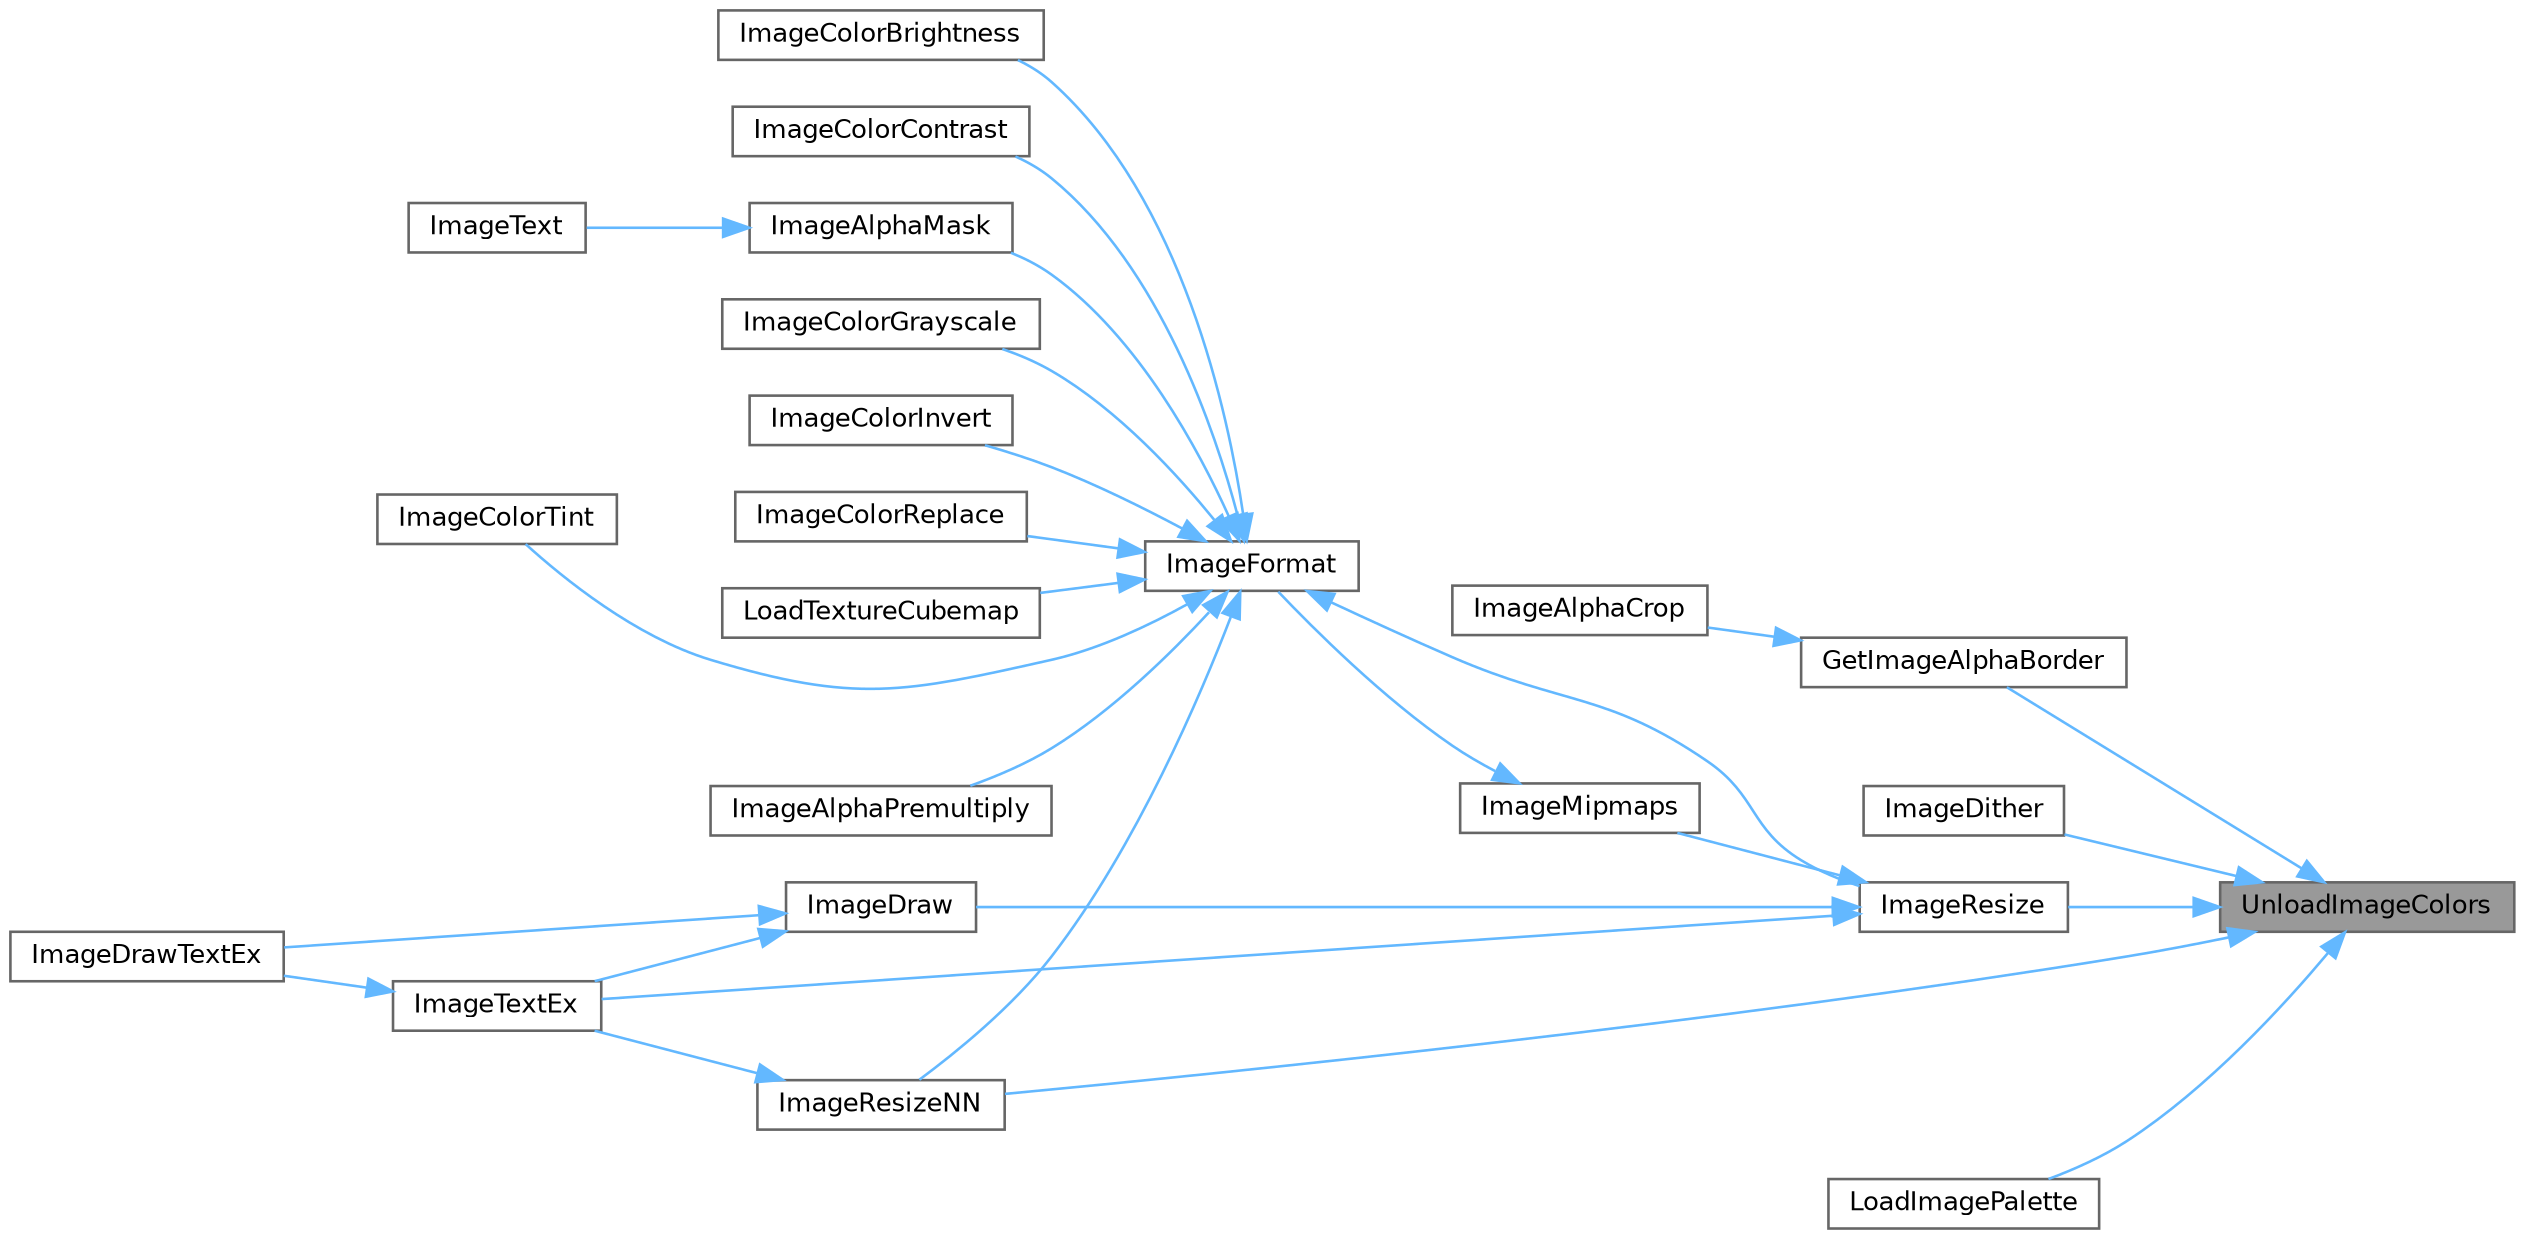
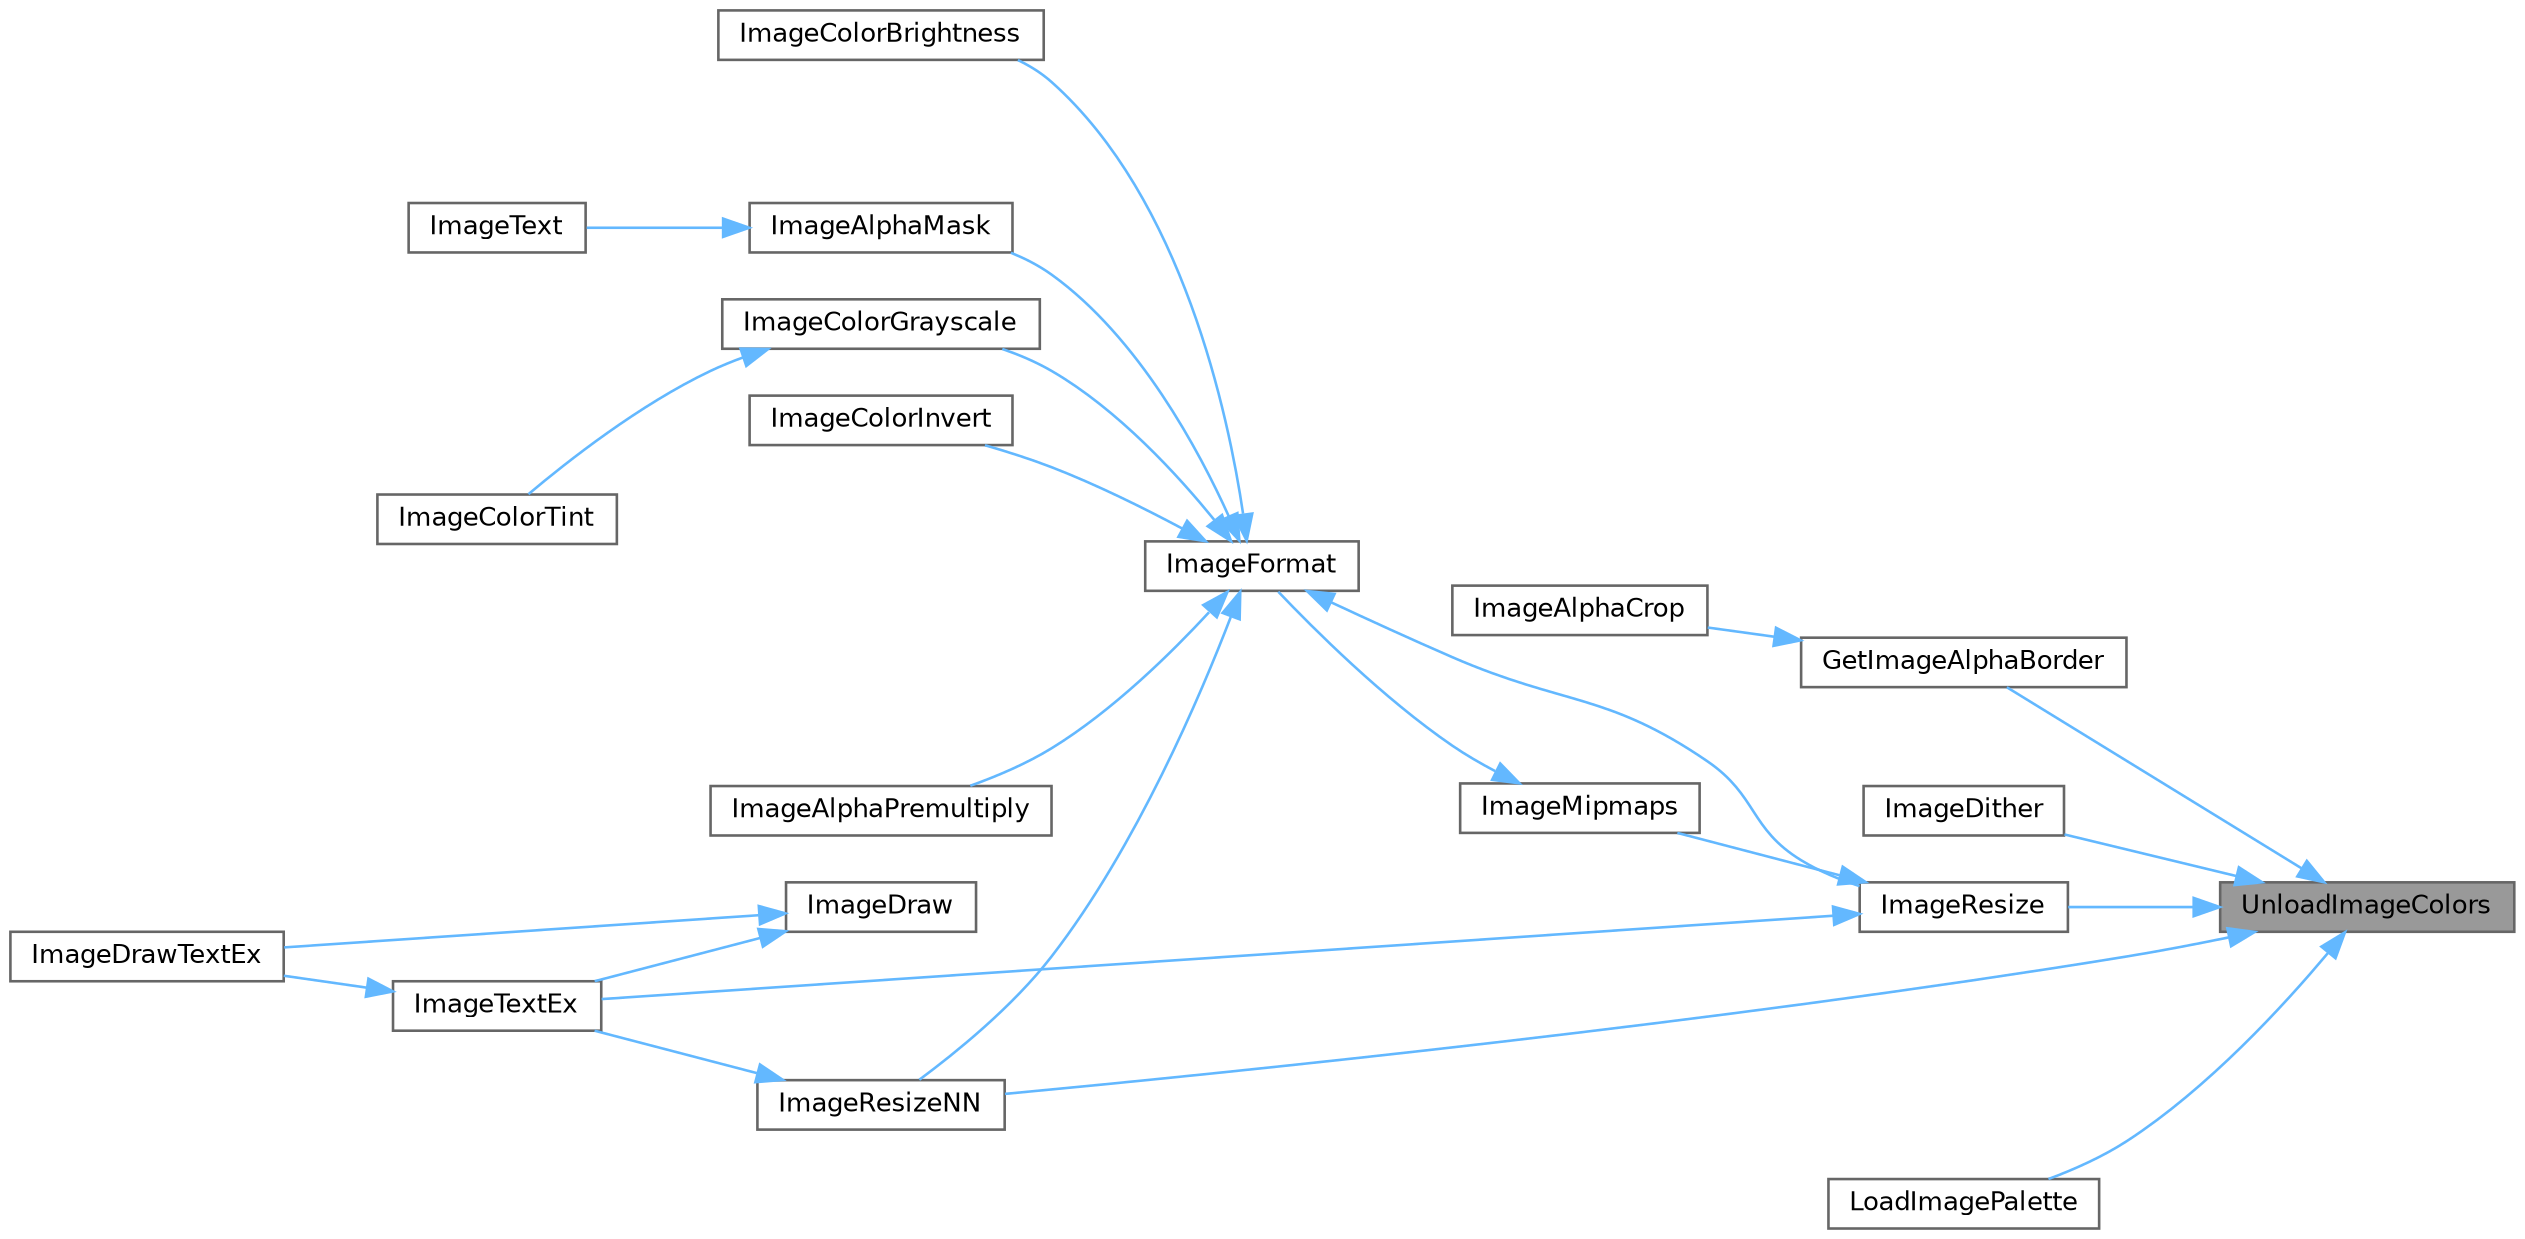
(881, 131) -> none
(881, 517) -> none
(881, 613) -> none
(845, 688) -> (630, 417)
(1404, 907) -> none
